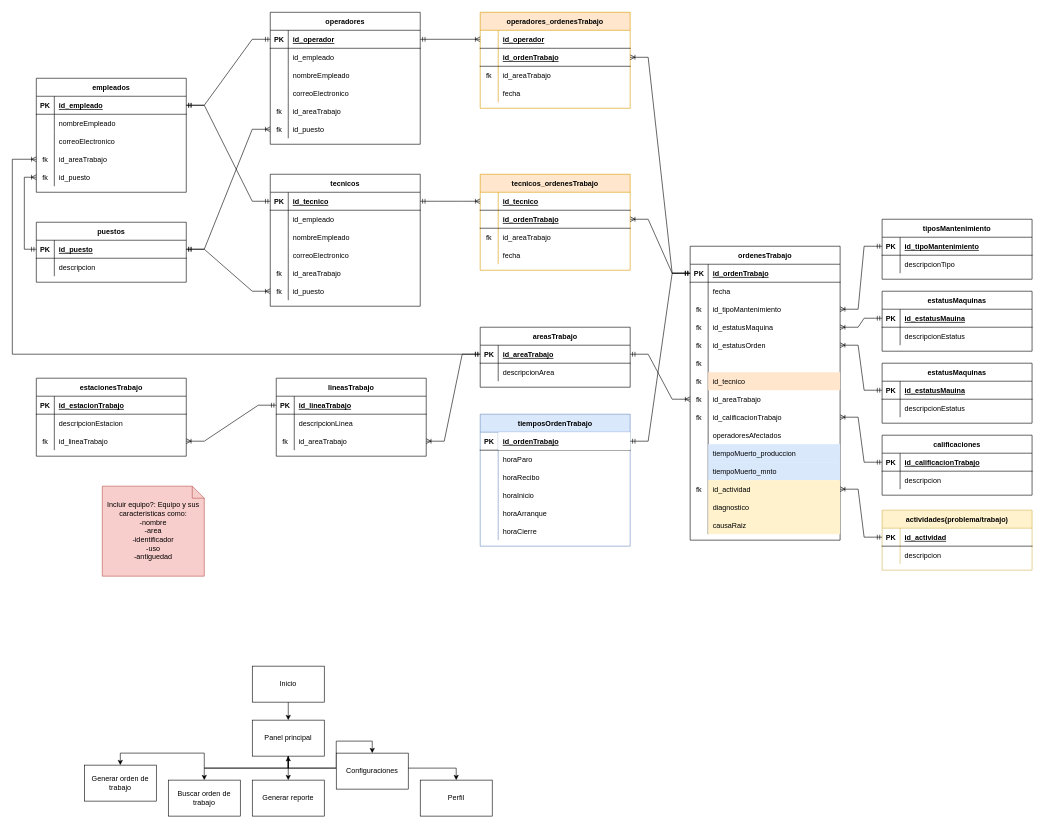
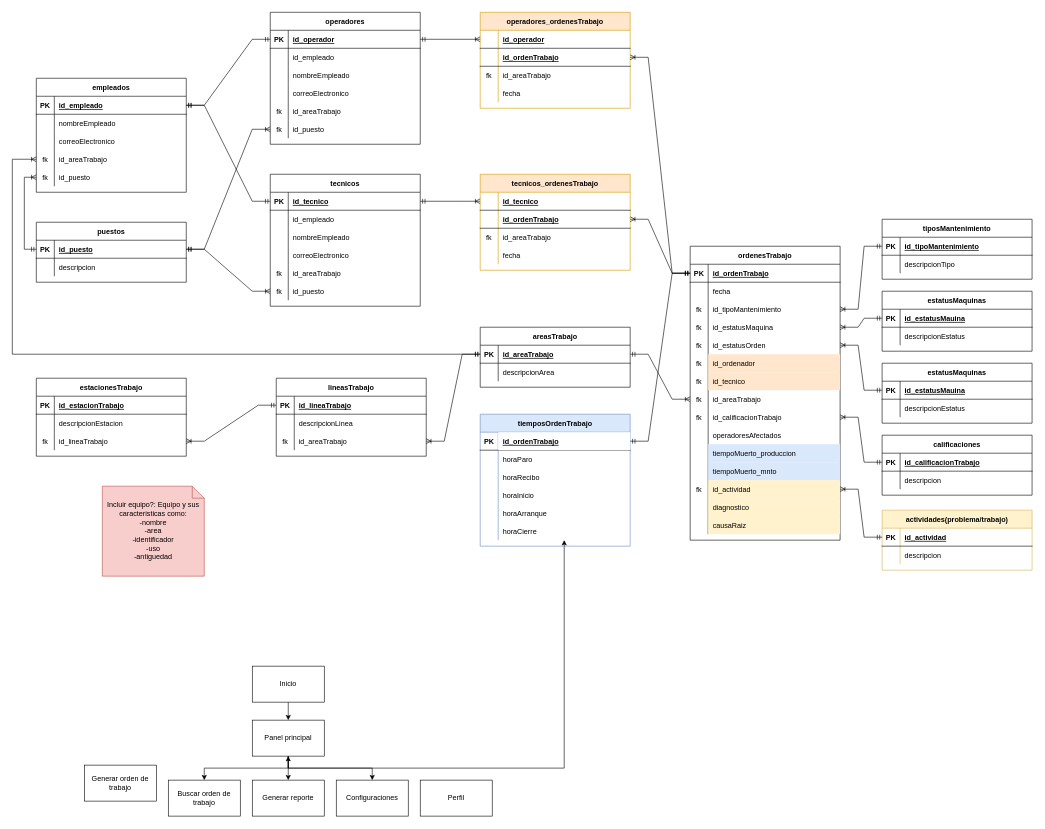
none -> (774, 363)
(120, 755) -> (564, 544)
(372, 771) -> (372, 798)
(456, 774) -> none
